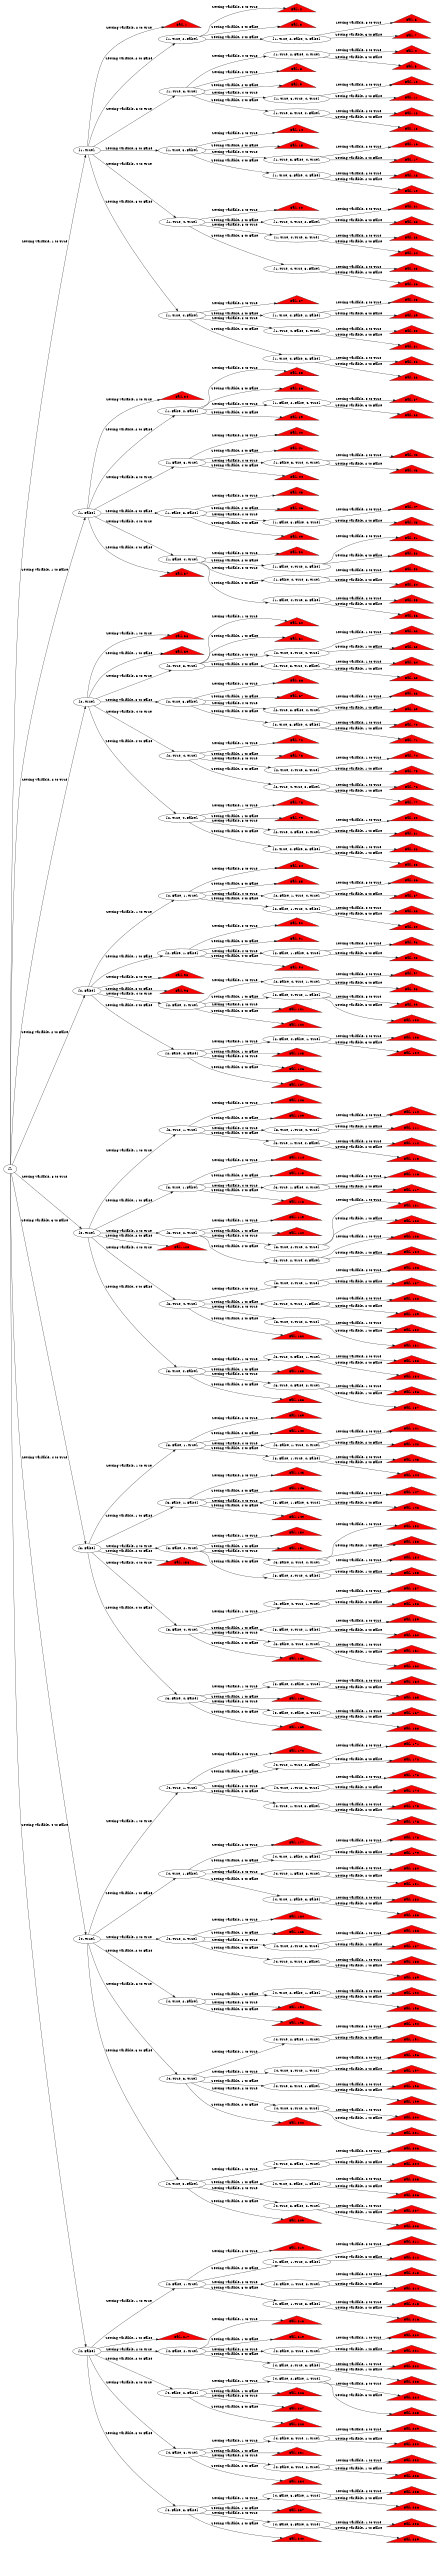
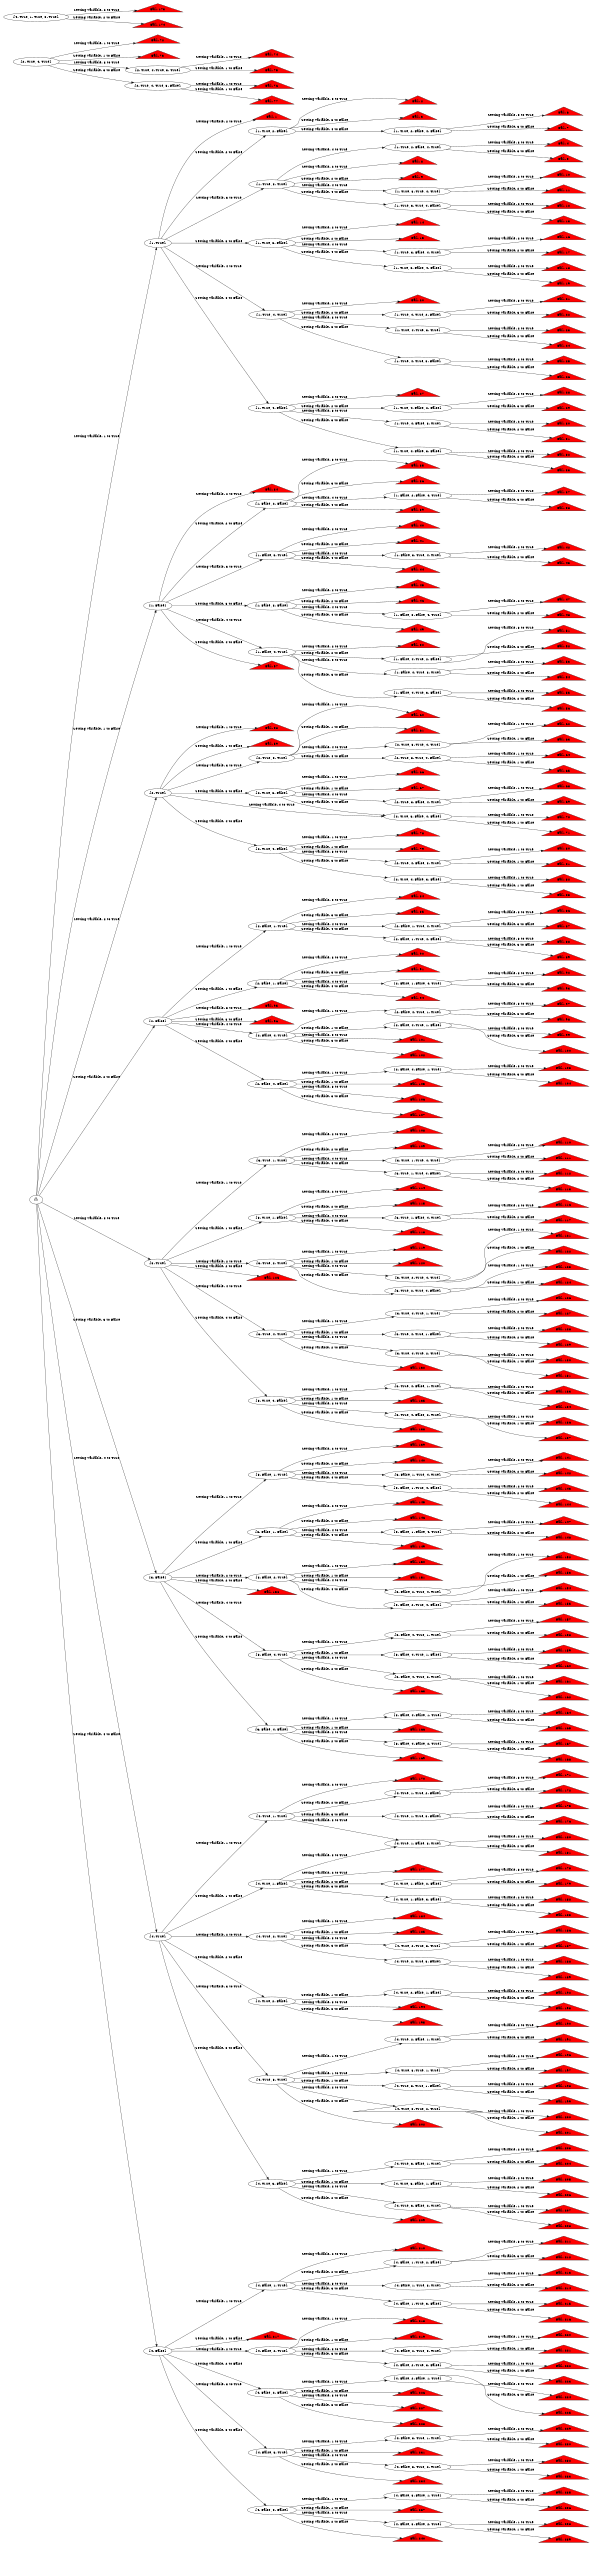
(133, 728) -> (275, 810)
(235, 1289) -> (325, 1321)
(233, 1788) -> (342, 1829)
(297, 2109) -> (418, 2109)
